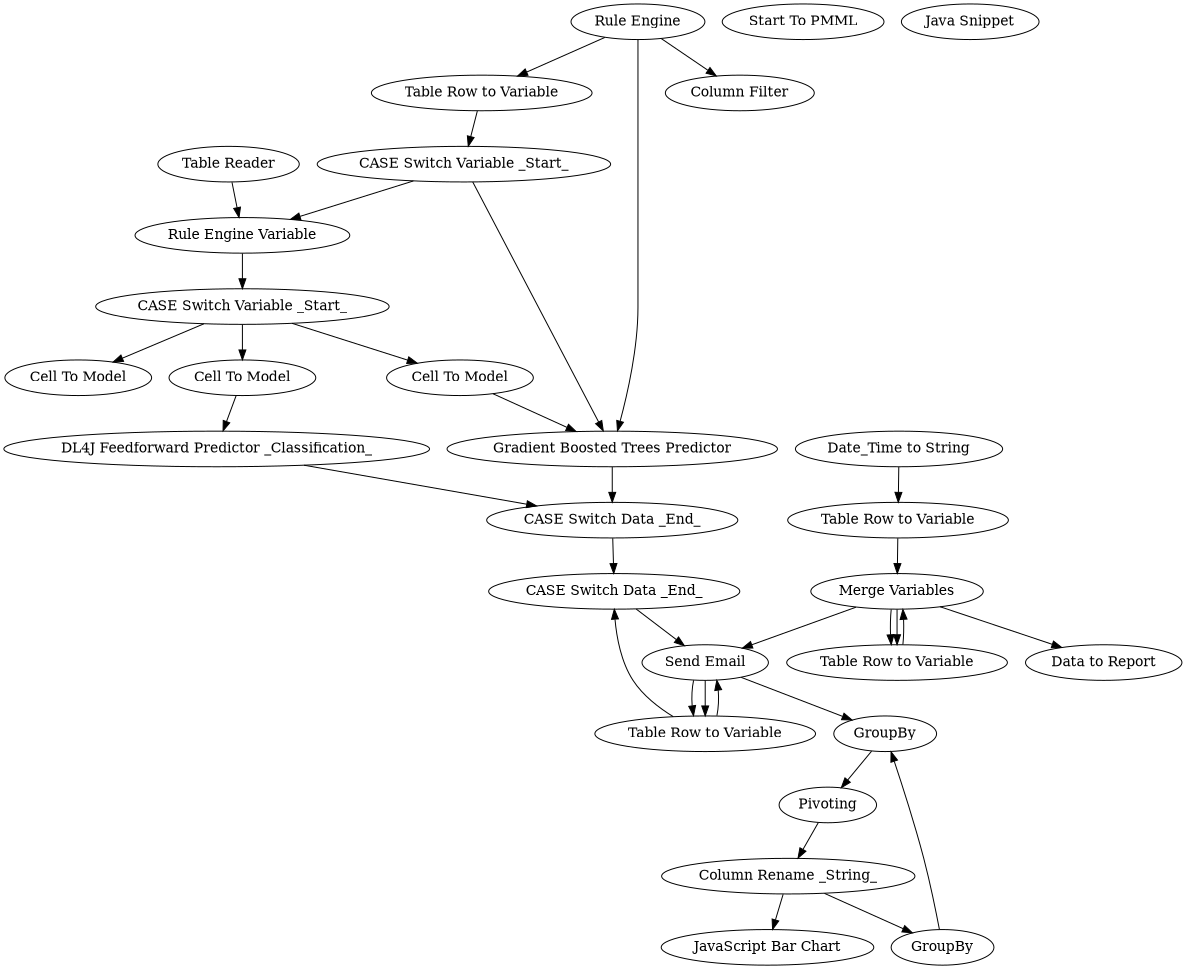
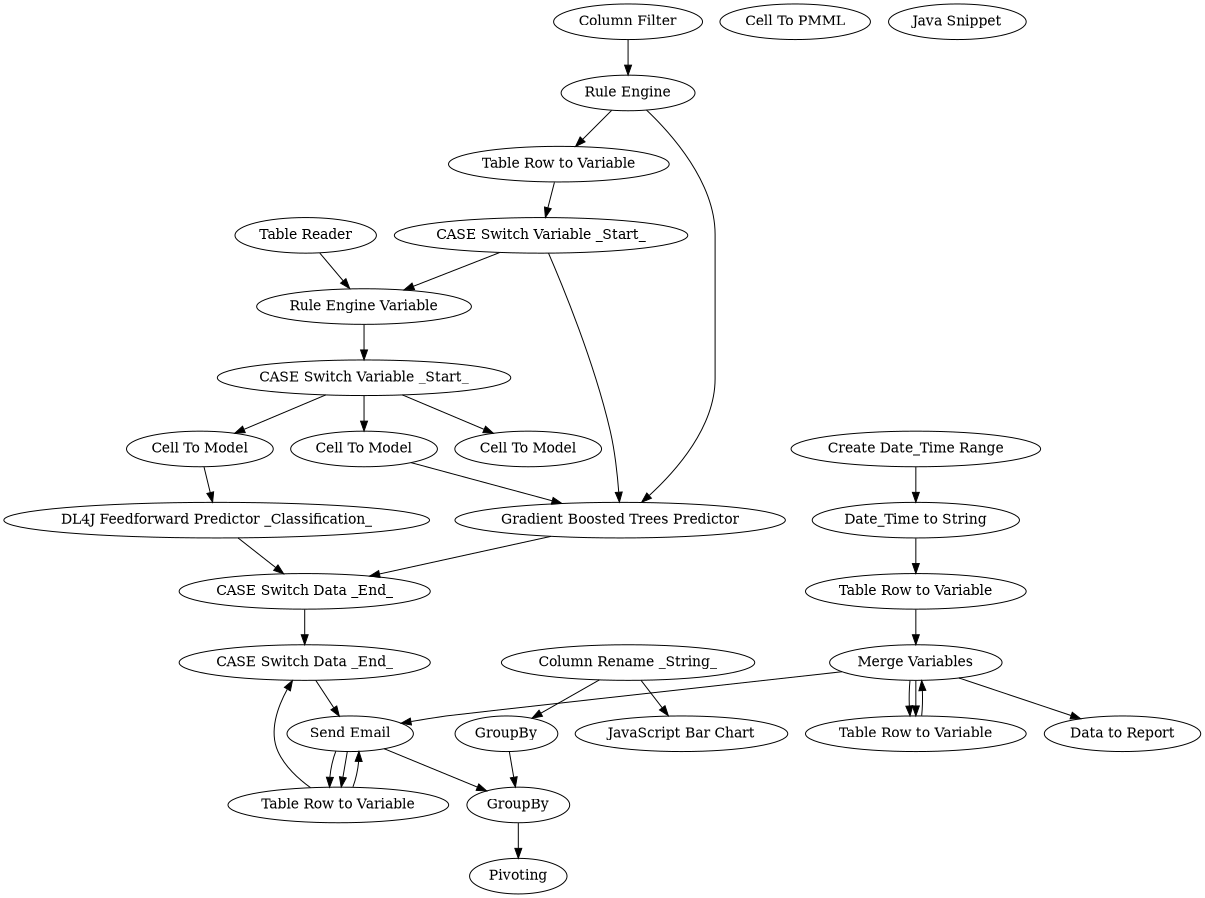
(803, 22) -> (795, 22)
(685, 54) -> (628, 53)
none -> (916, 449)
(811, 836) -> none
